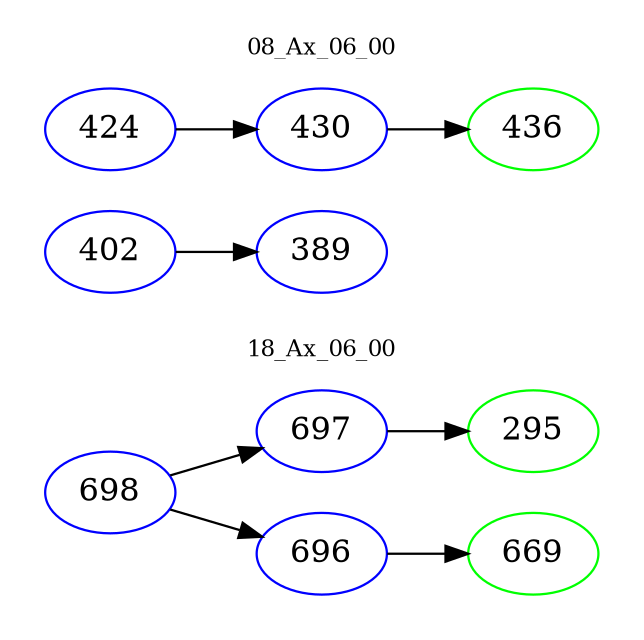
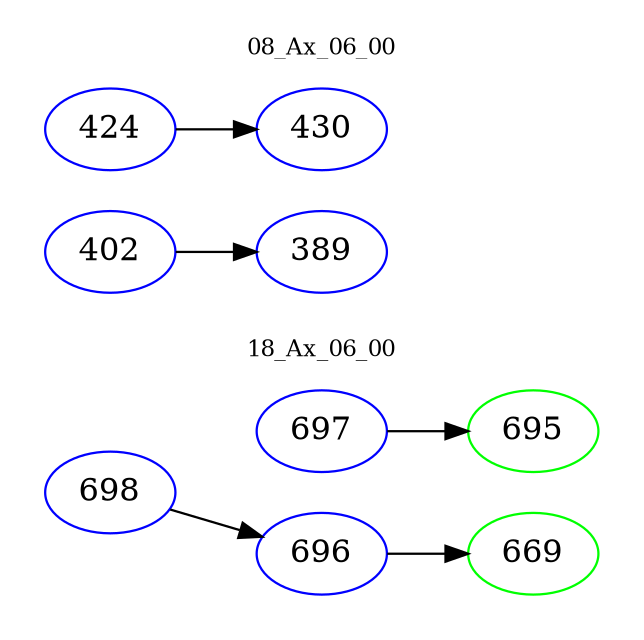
(533, 129) -> none
(533, 431) -> (533, 431)
(205, 465) -> none
